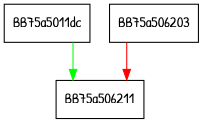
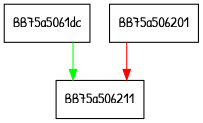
(47, 23) -> (47, 23)
(154, 23) -> (154, 23)
